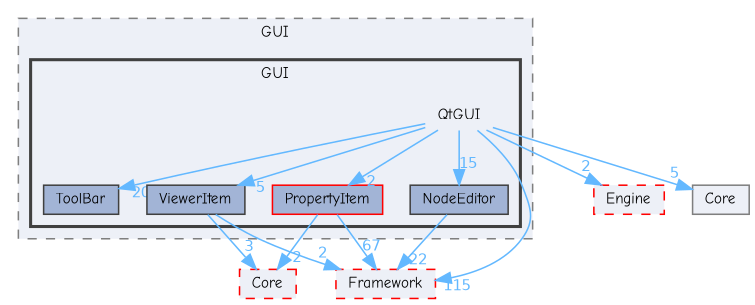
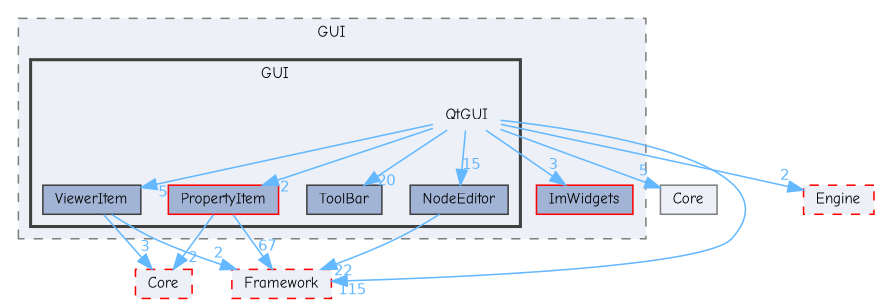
none -> (585, 200)
